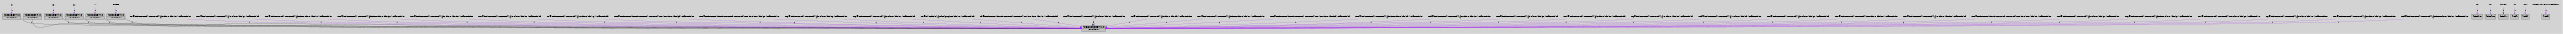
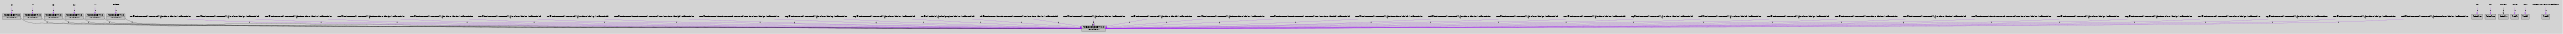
none -> (32, 5)
(2515, 5) -> (2515, 5)
